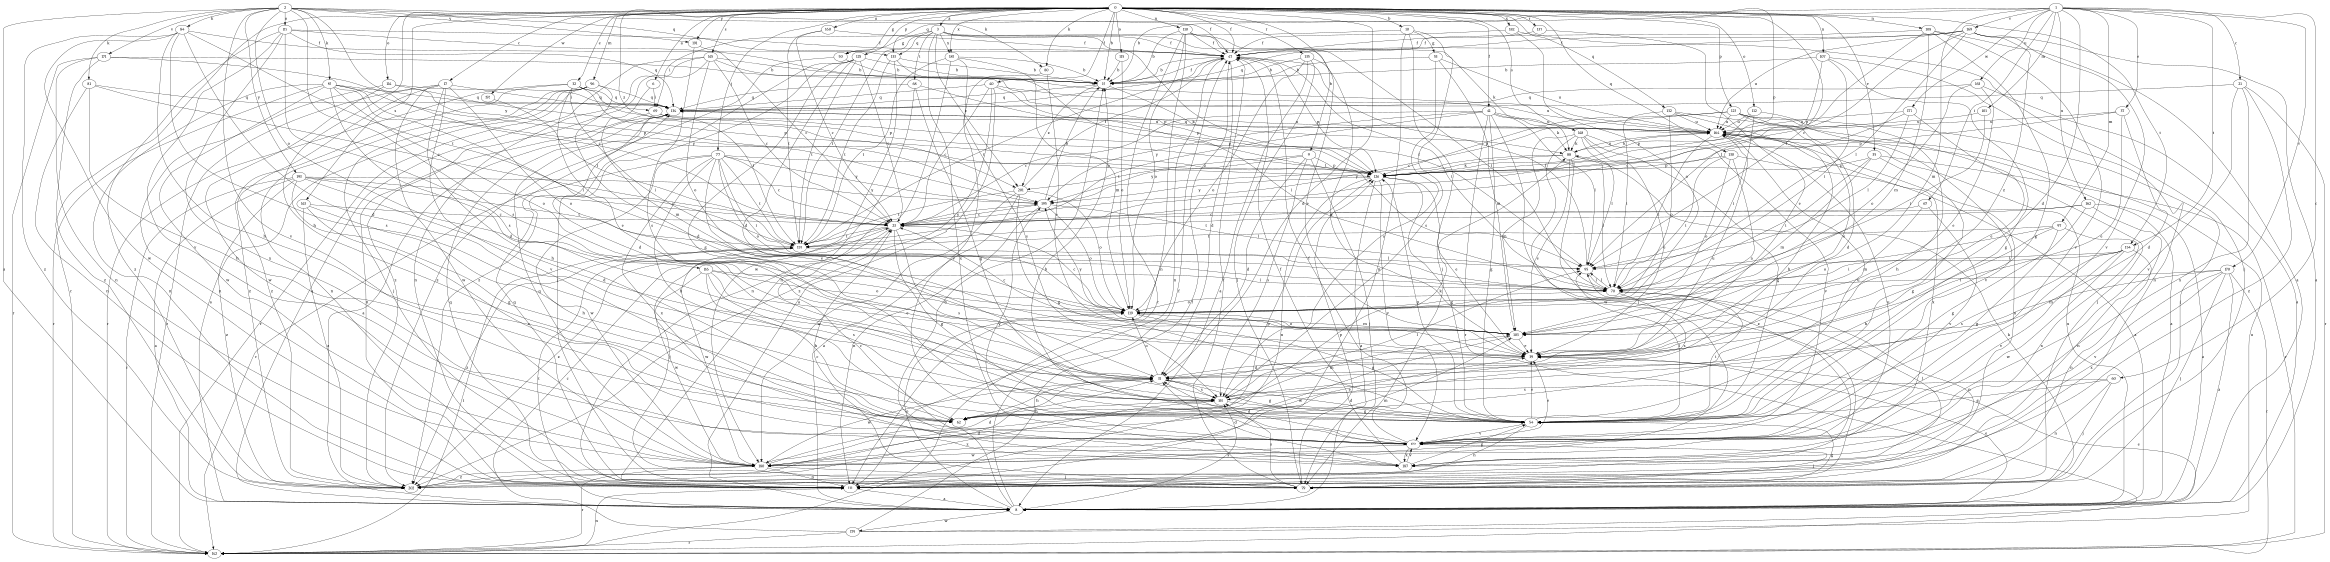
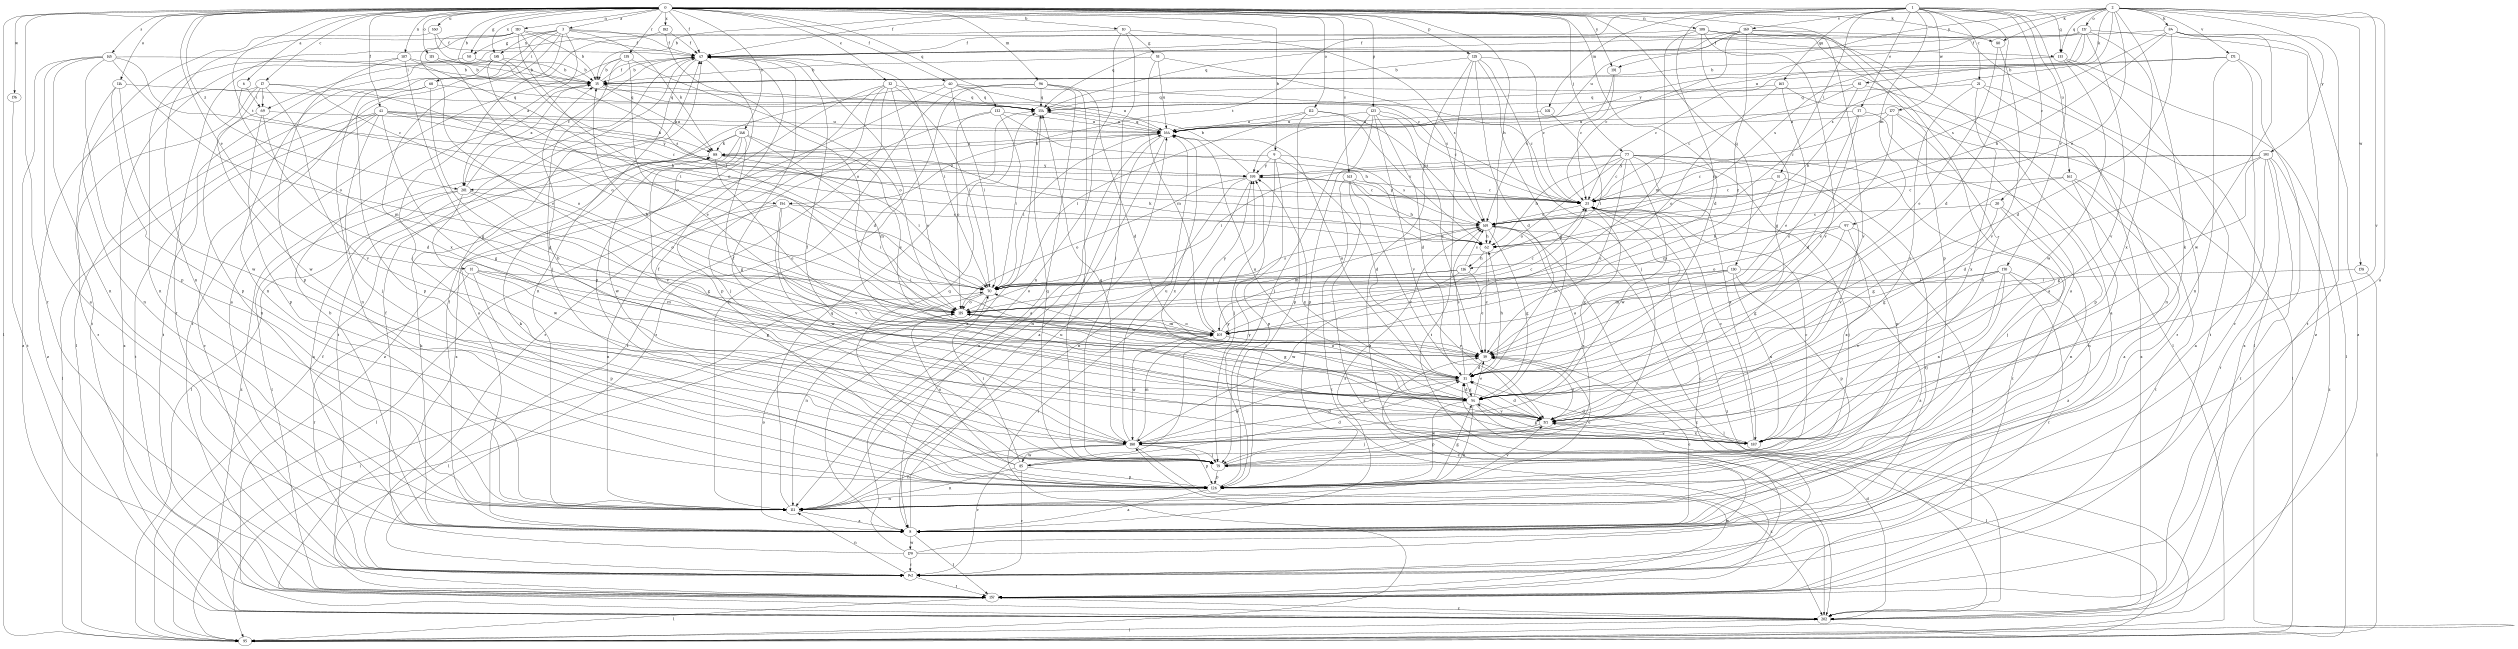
(1540, 30) -> none
none -> (1409, 150)
(1474, 163) -> (722, 376)
(1118, 190) -> (678, 190)
(847, 234) -> (1764, 527)
(1897, 269) -> (1410, 177)
none -> (2362, 269)
none -> (800, 275)
none -> (1963, 309)
(331, 351) -> (1073, 447)
none -> (1767, 354)
(821, 355) -> (1478, 259)
(2114, 379) -> (1997, 204)
(1772, 426) -> none
